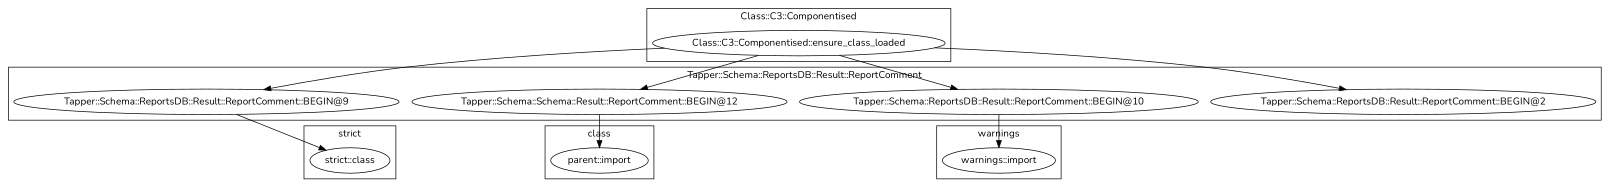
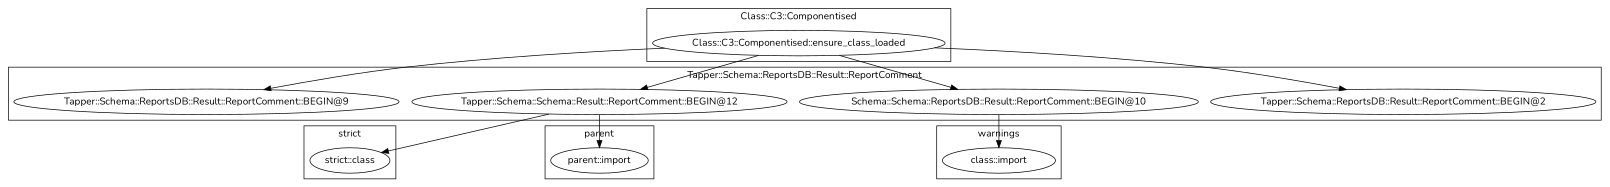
(999, 102) -> (999, 102)
(278, 131) -> (469, 133)
(599, 134) -> (599, 134)
(999, 160) -> (999, 160)
